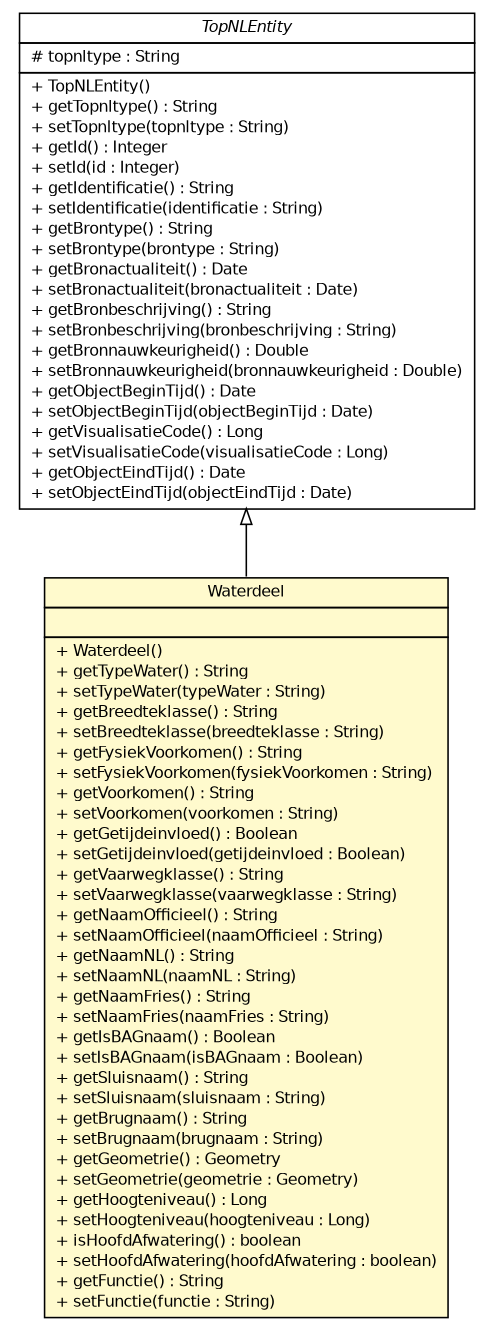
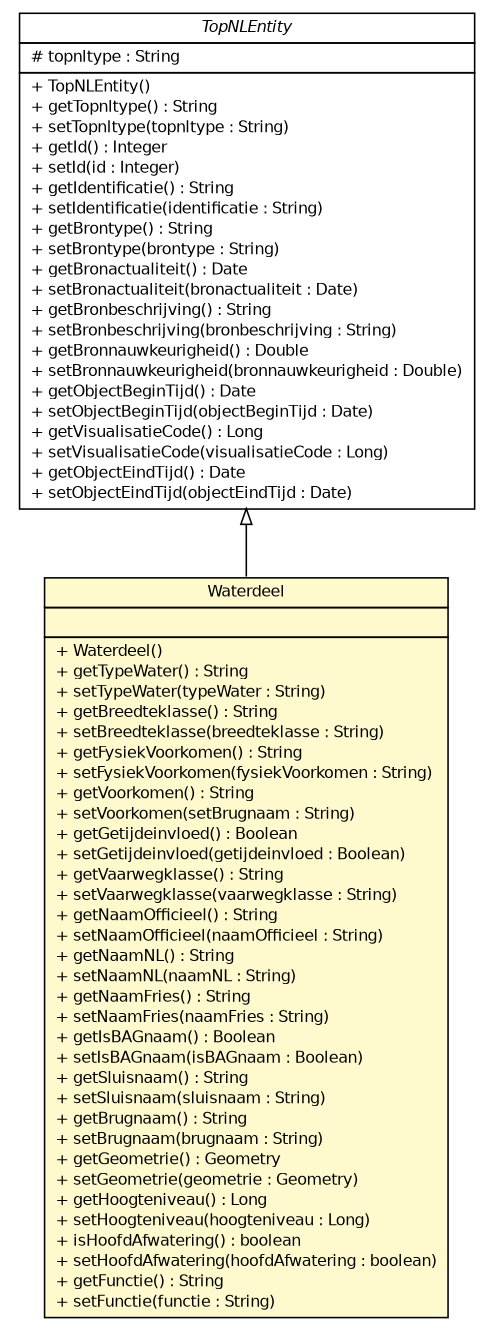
(197, 814) -> (206, 814)
